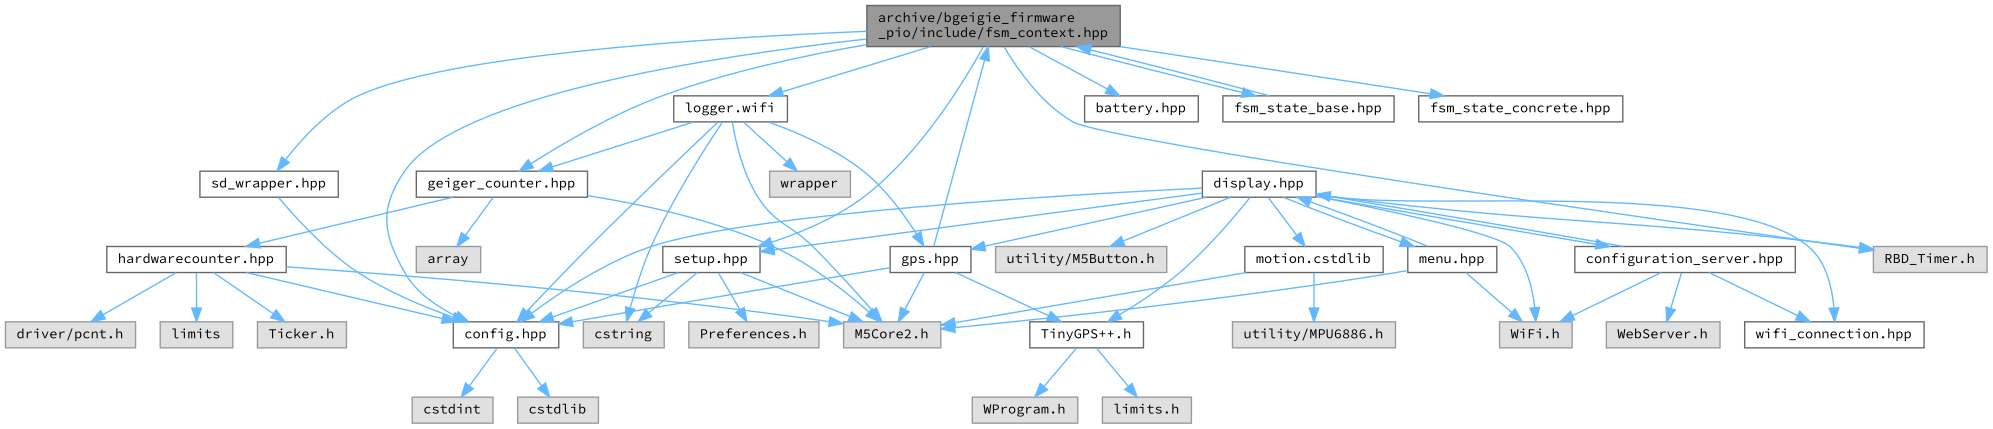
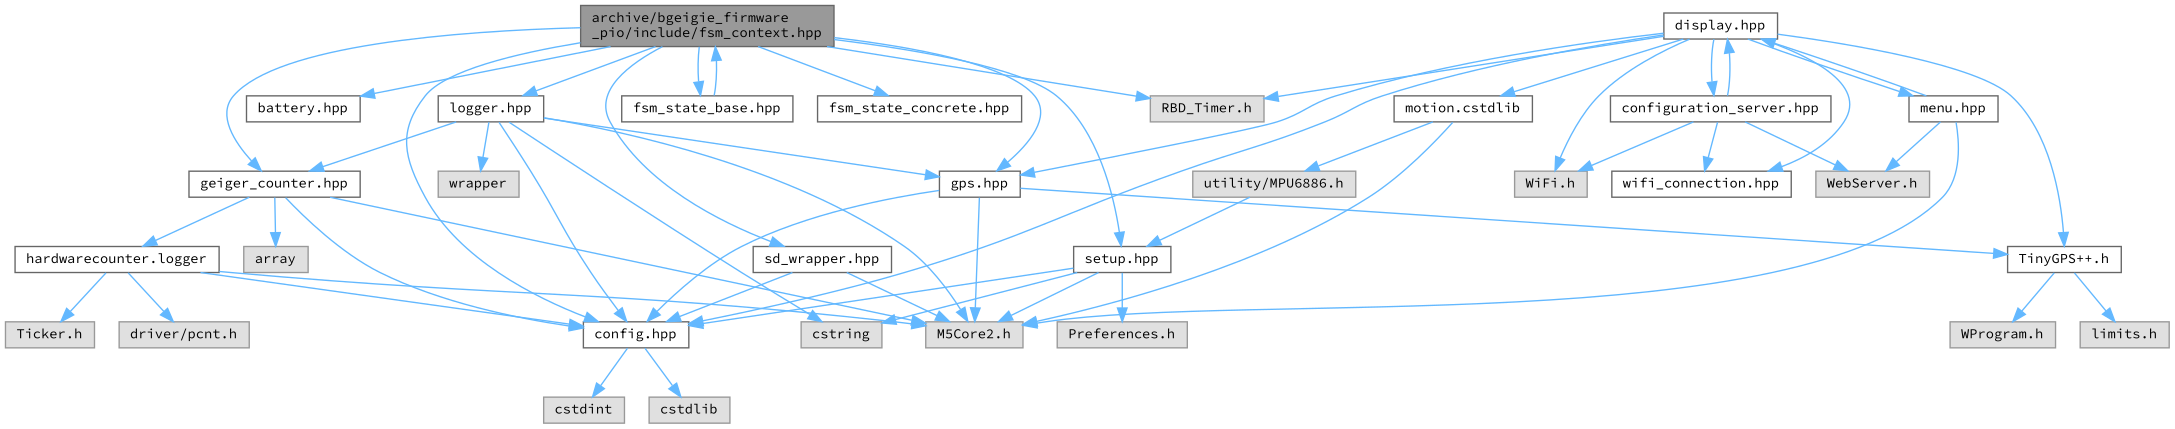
(731, 109) -> (491, 109)
(959, 153) -> (1029, 91)
(988, 221) -> (1205, 219)
(197, 260) -> (117, 260)
(1081, 260) -> none
none -> (386, 275)
(1489, 292) -> (1918, 142)
none -> (908, 302)
(197, 335) -> none
